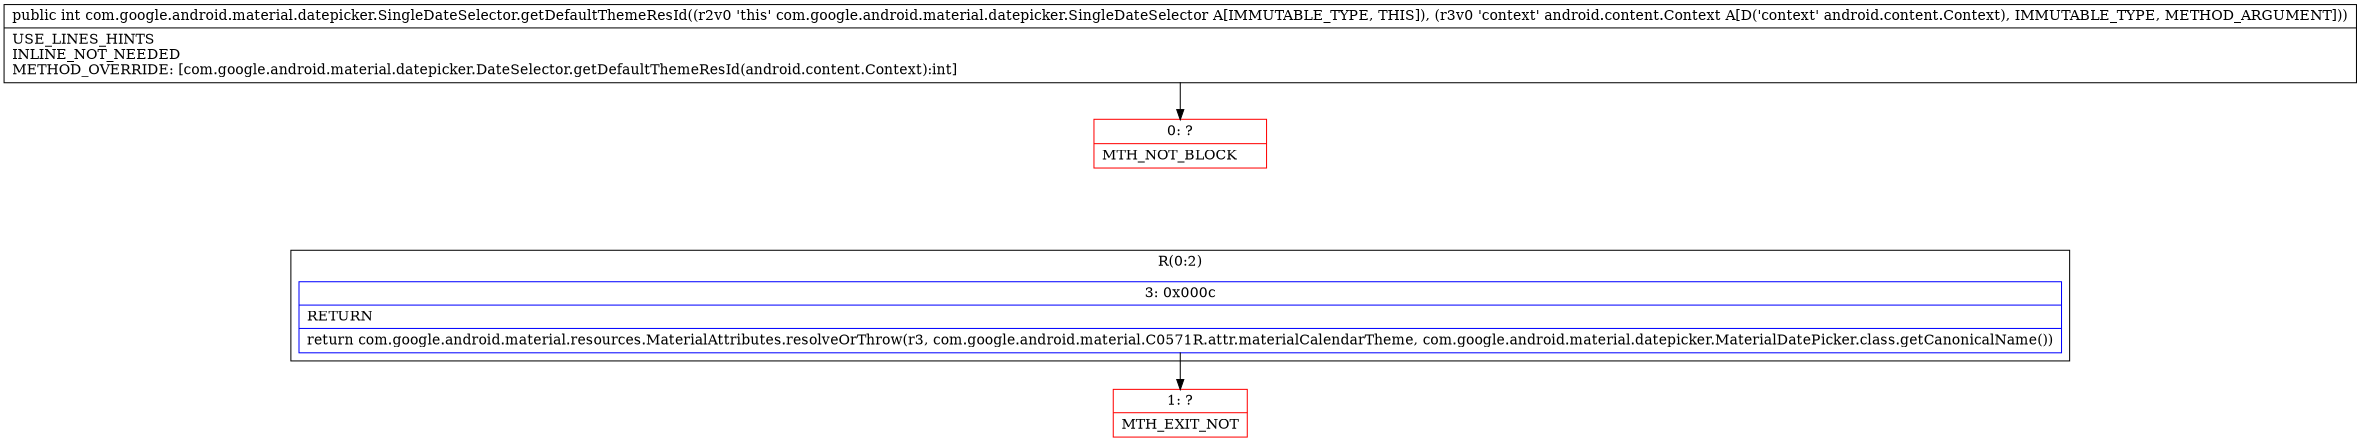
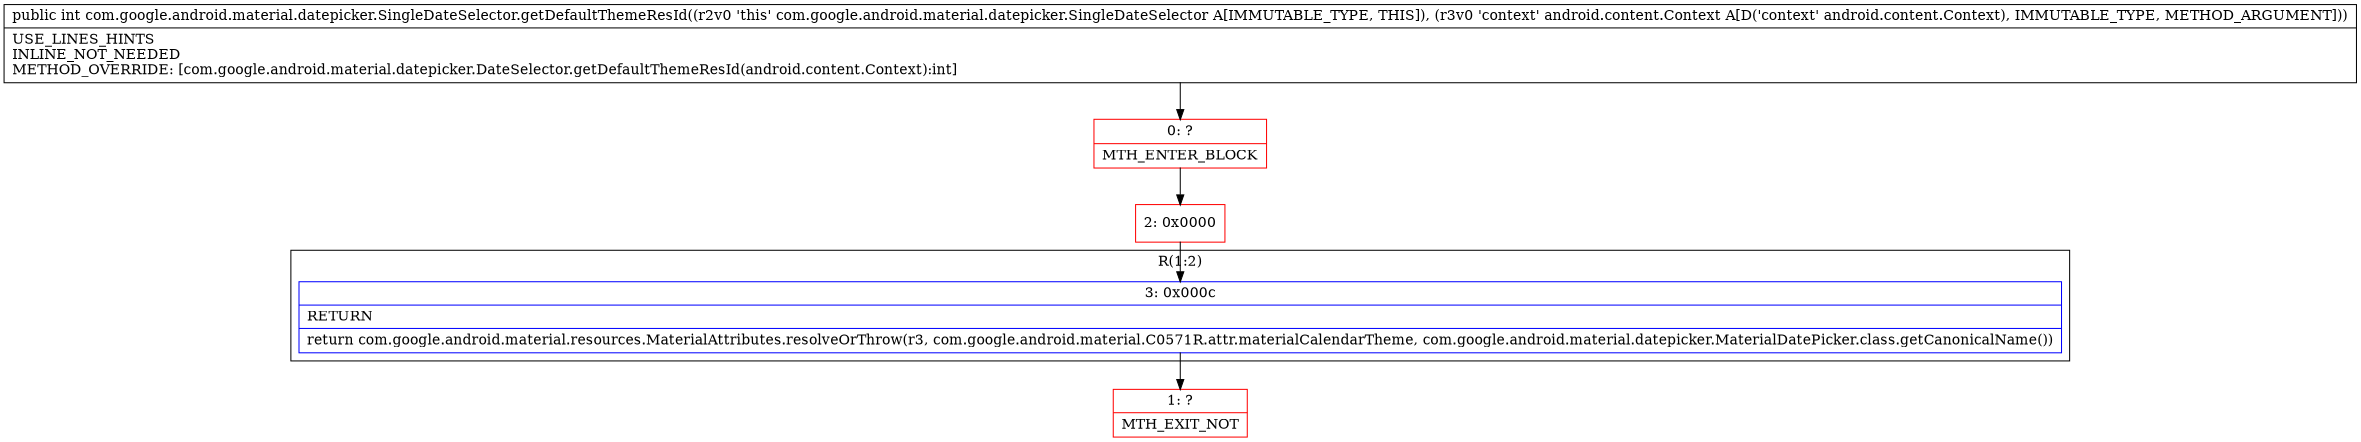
(1170, 155) -> (1180, 155)
none -> (1180, 223)
(1180, 262) -> (1180, 262)
